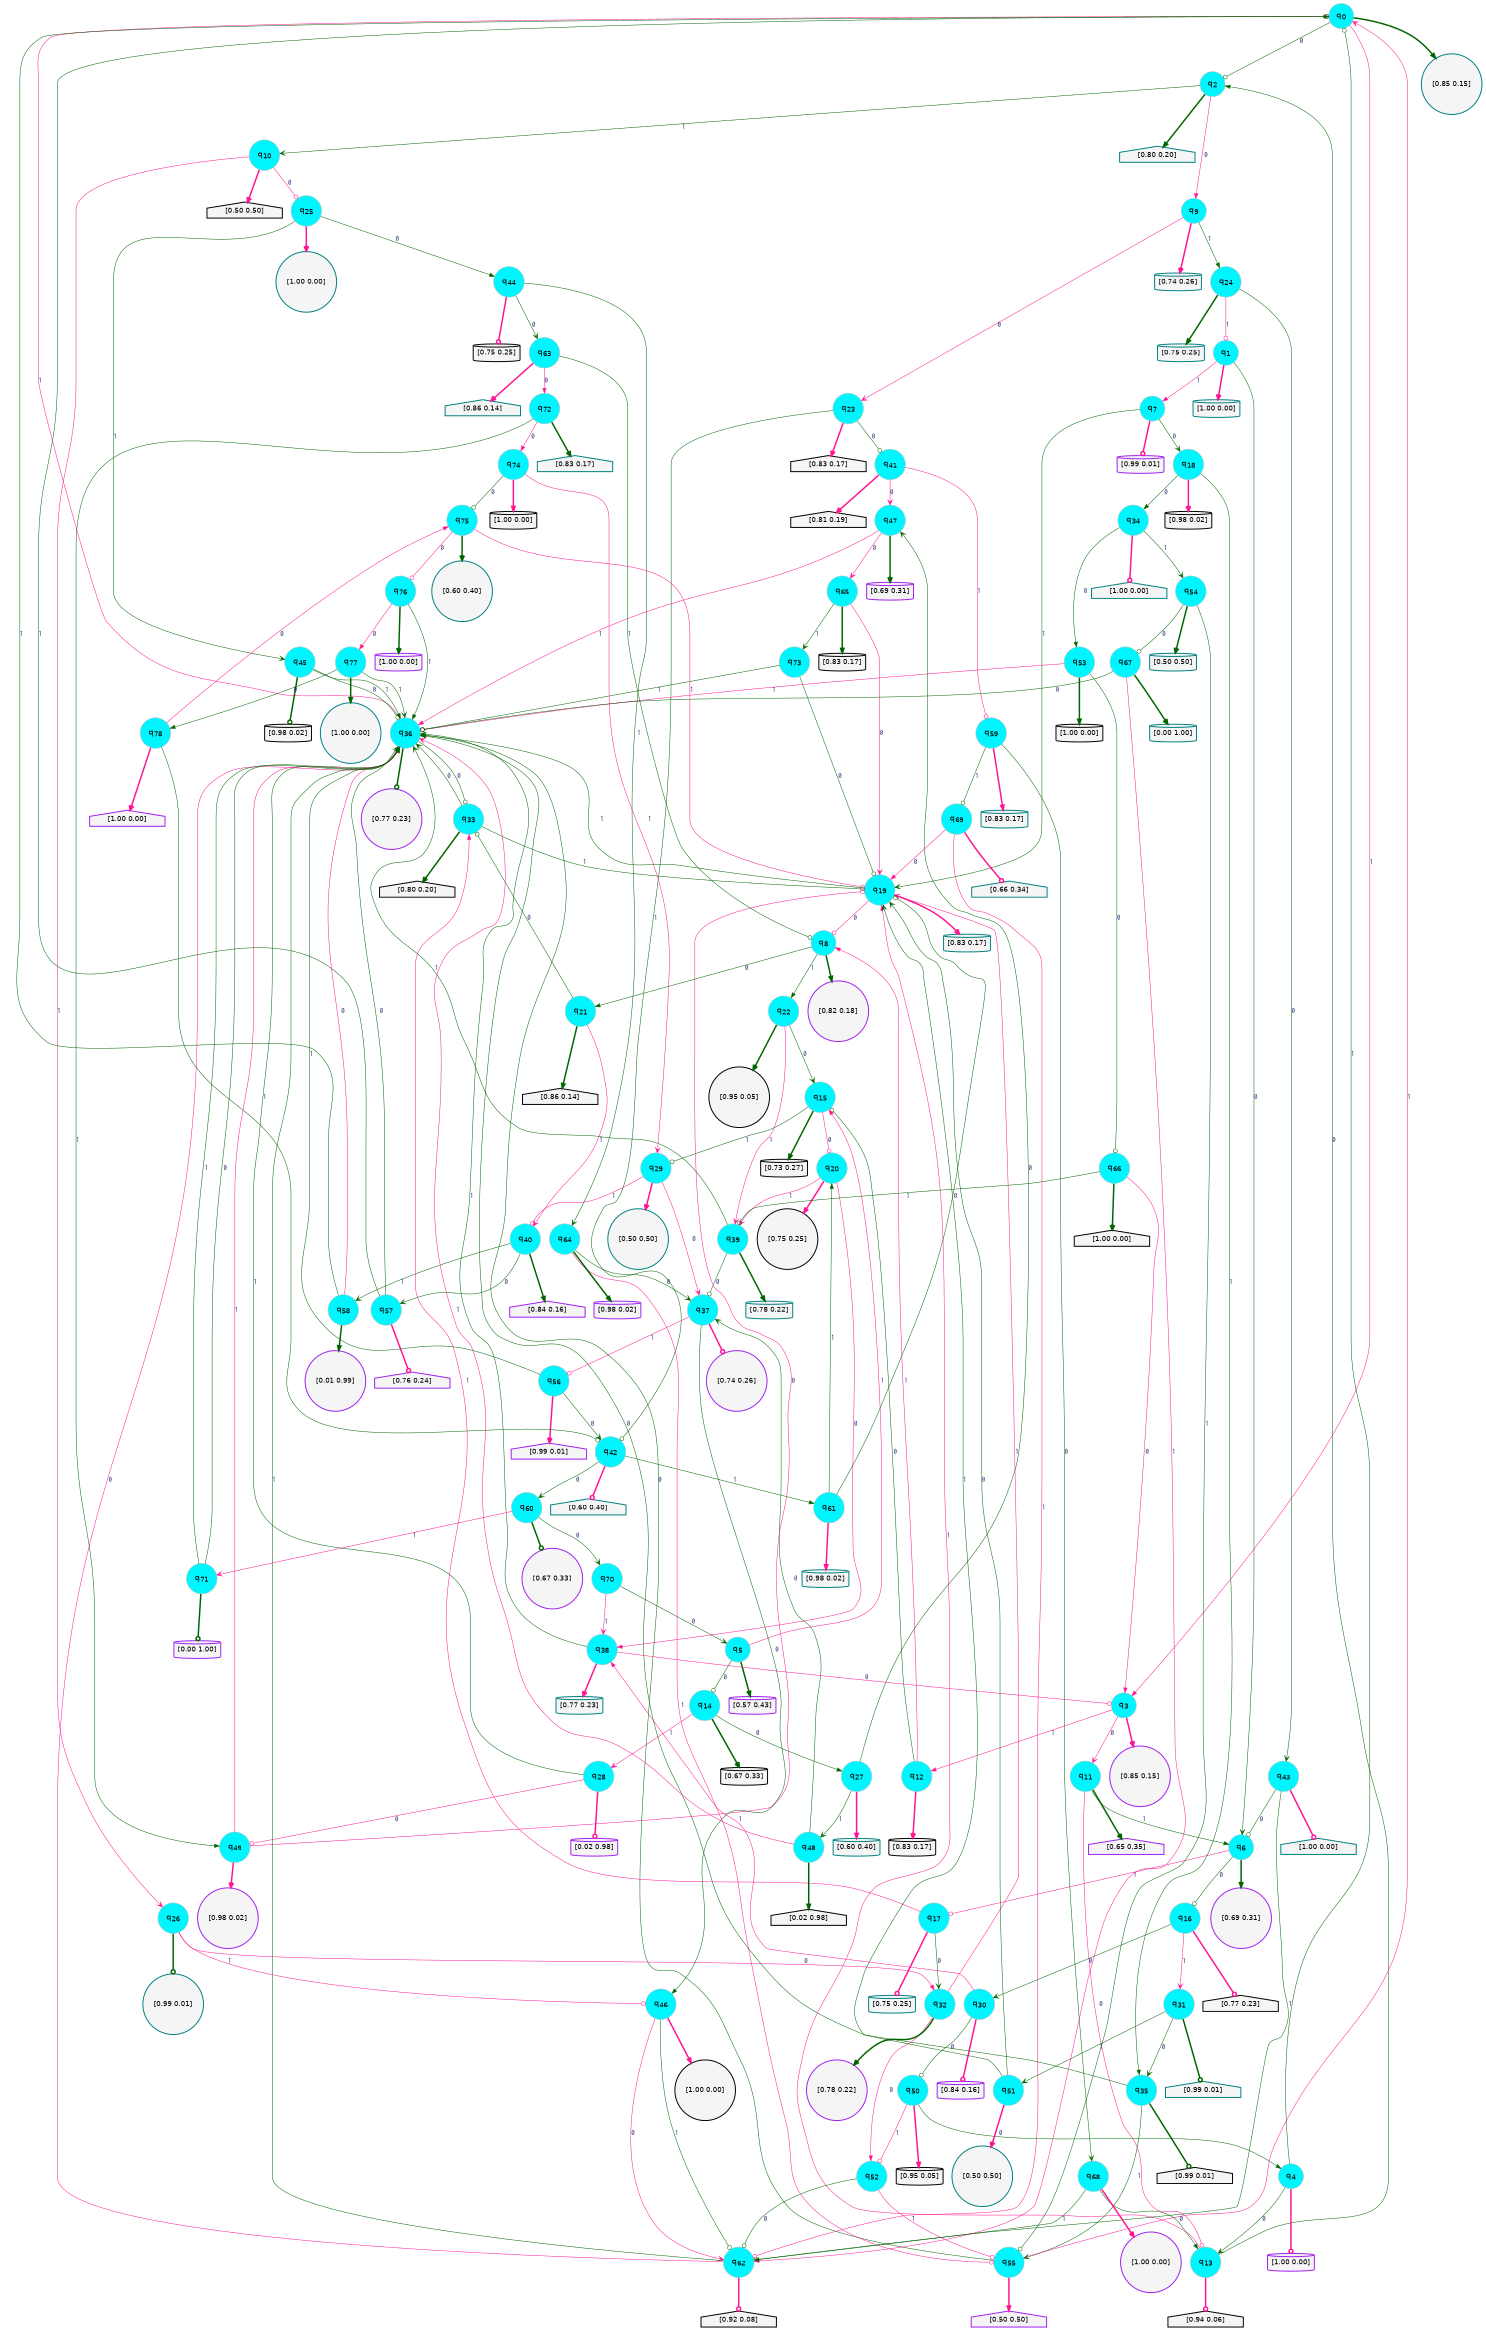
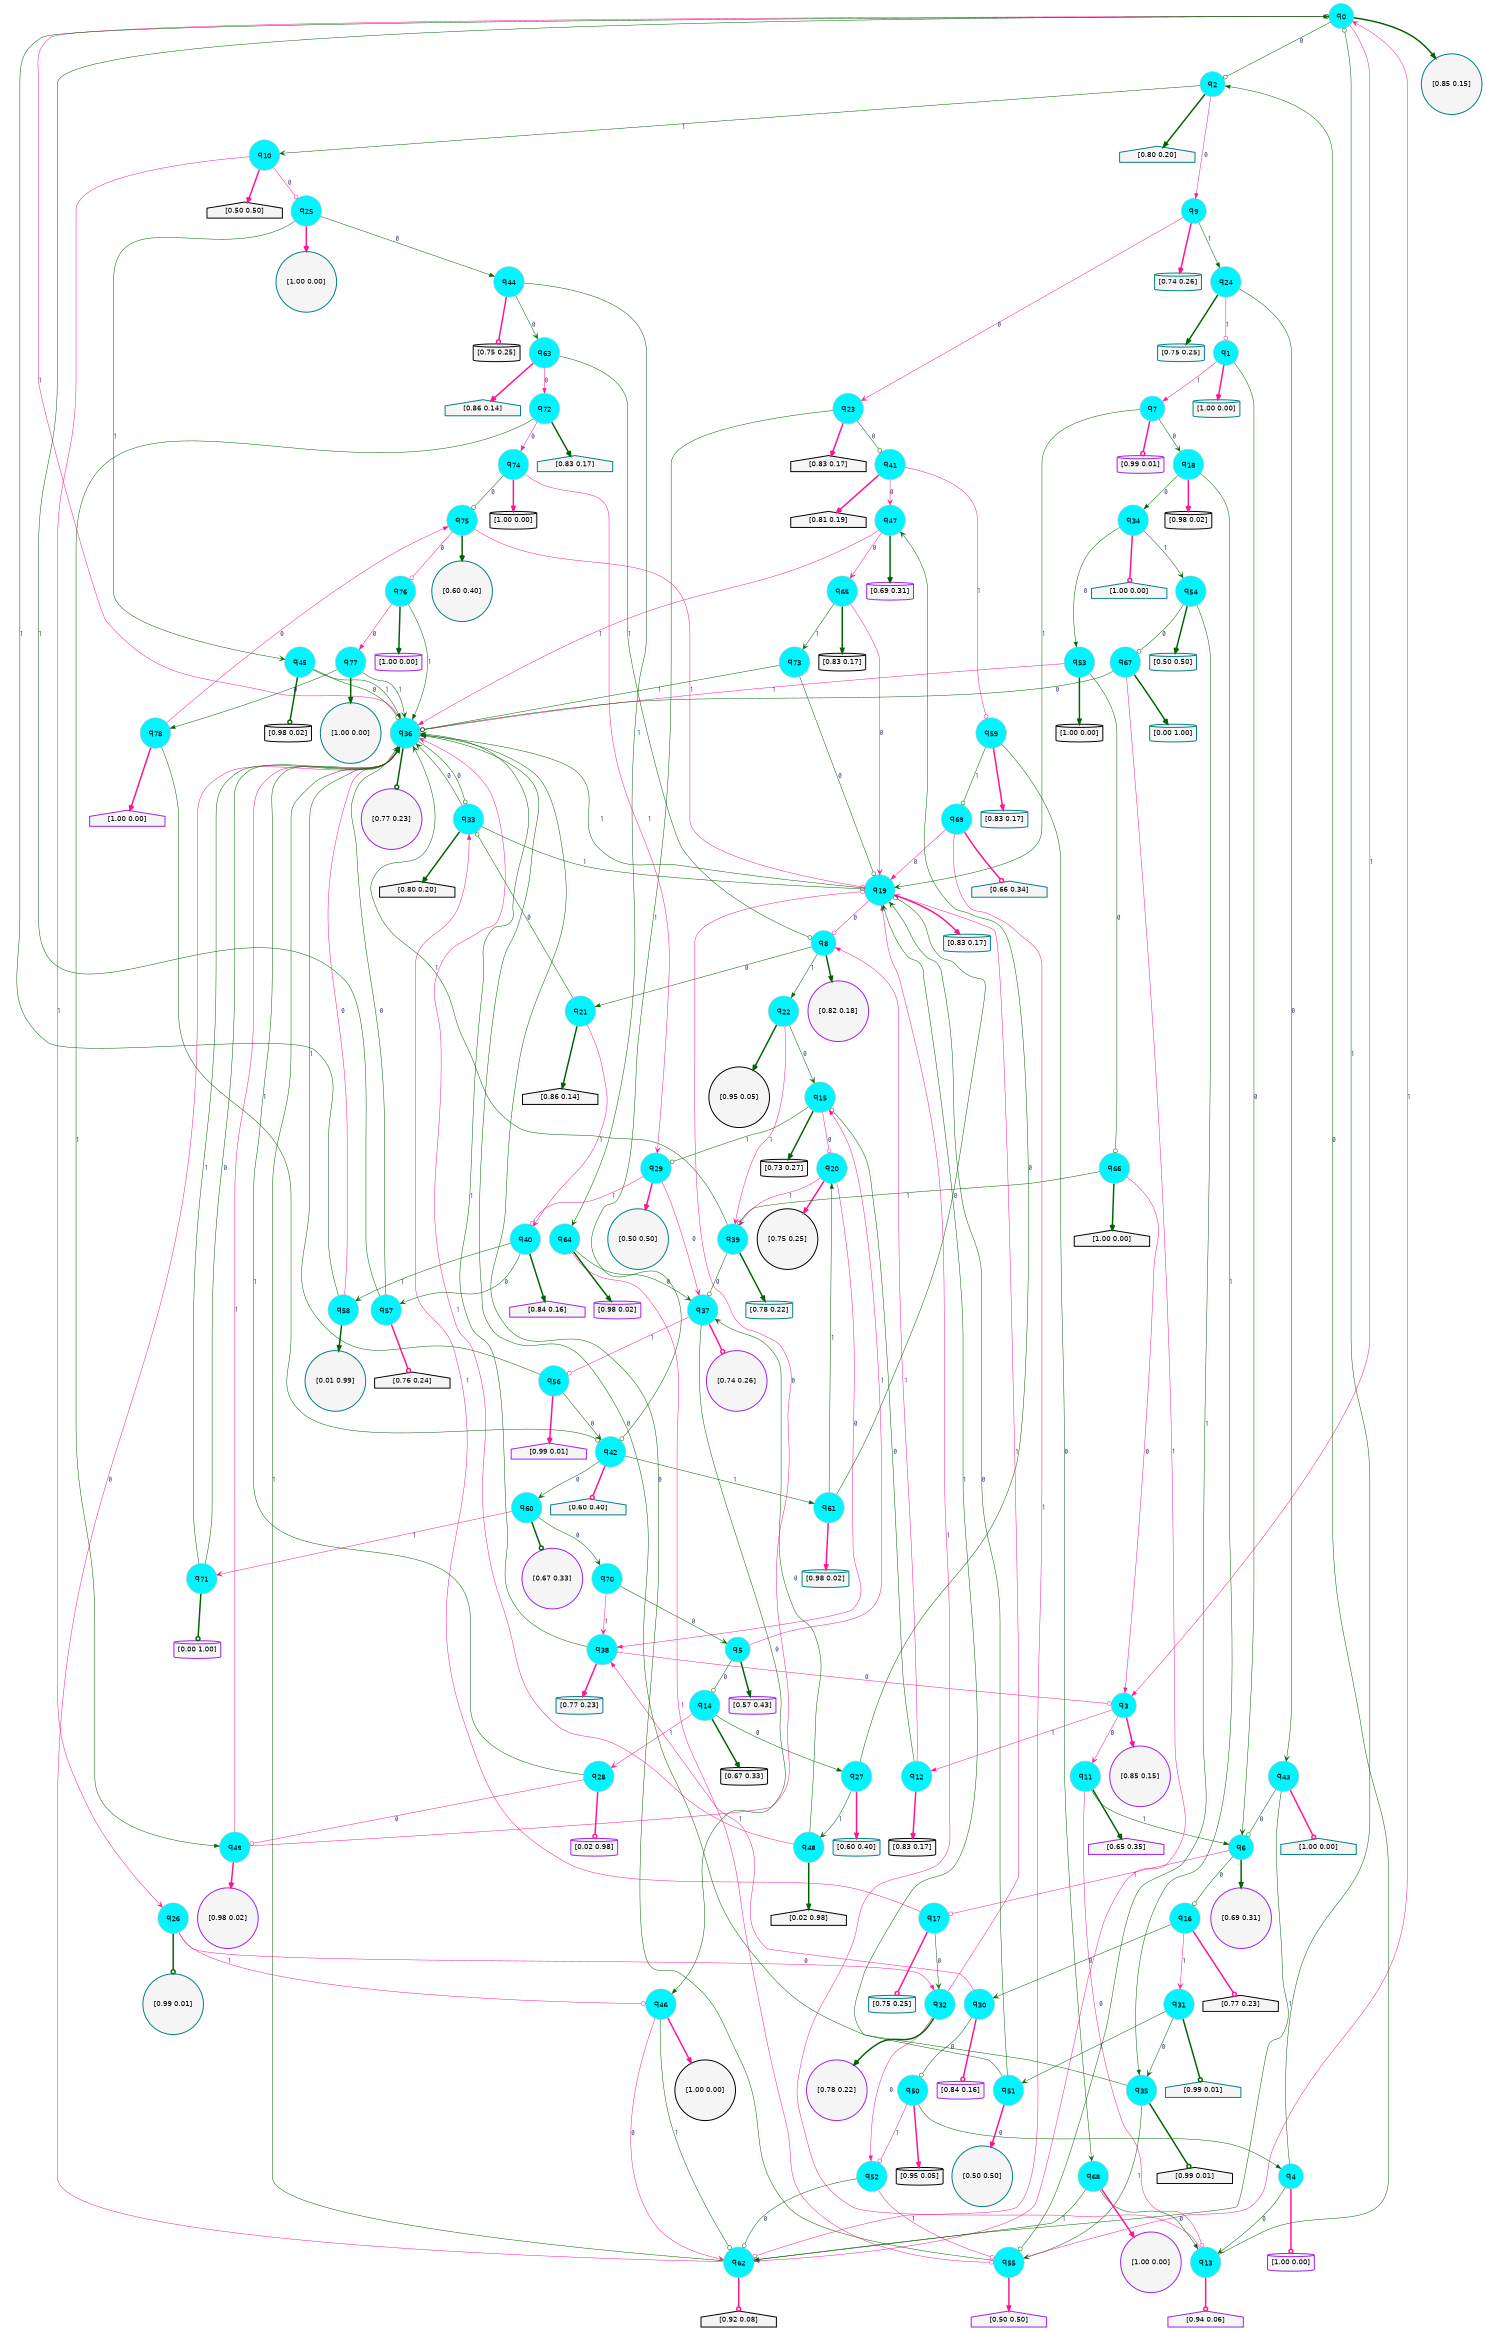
(335, 1381) -> (335, 1381)
(412, 1381) -> (412, 1381)
(1206, 2320) -> (1206, 2320)
